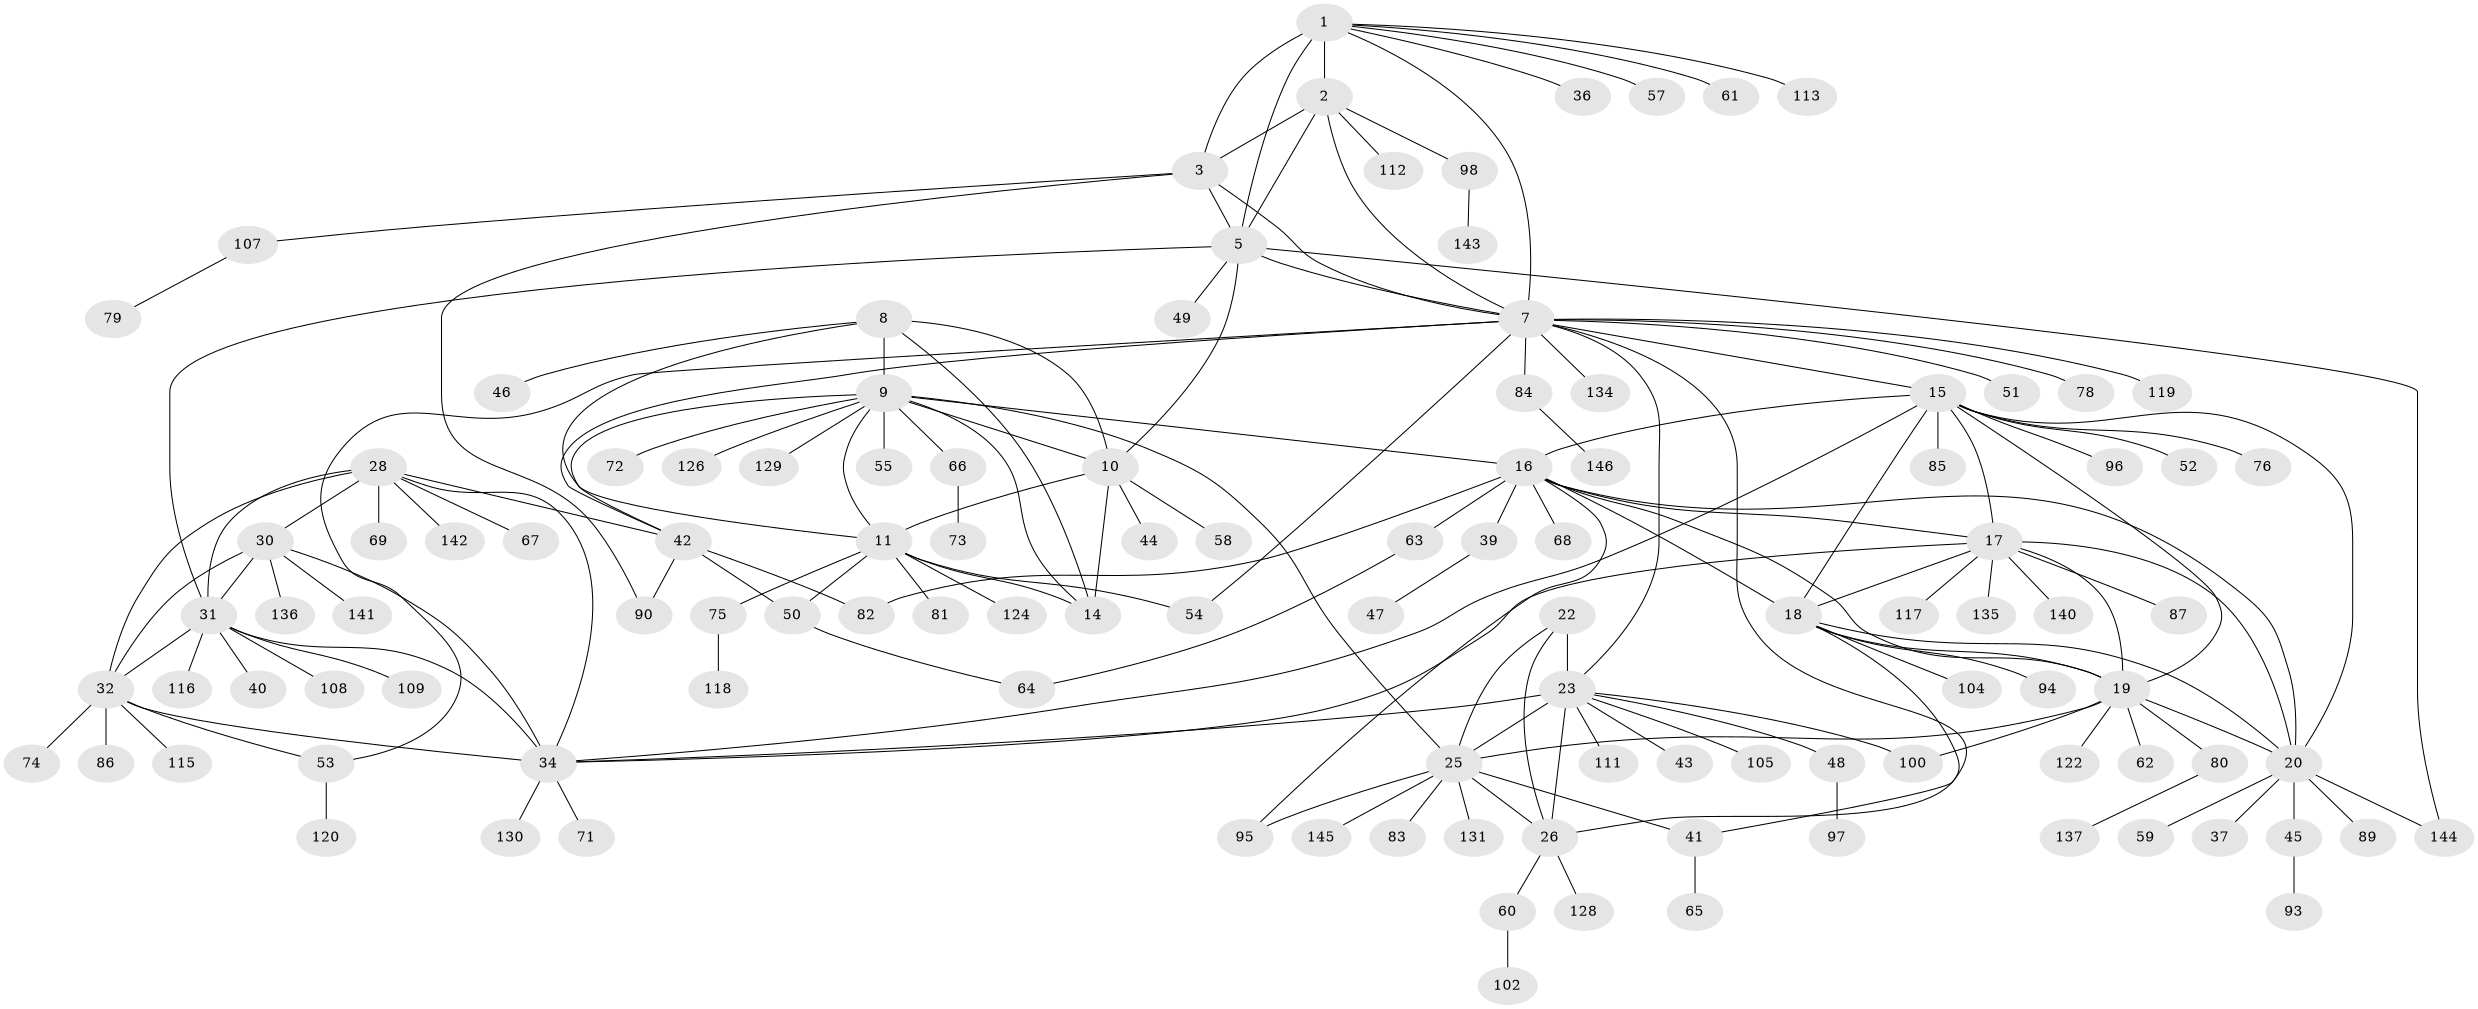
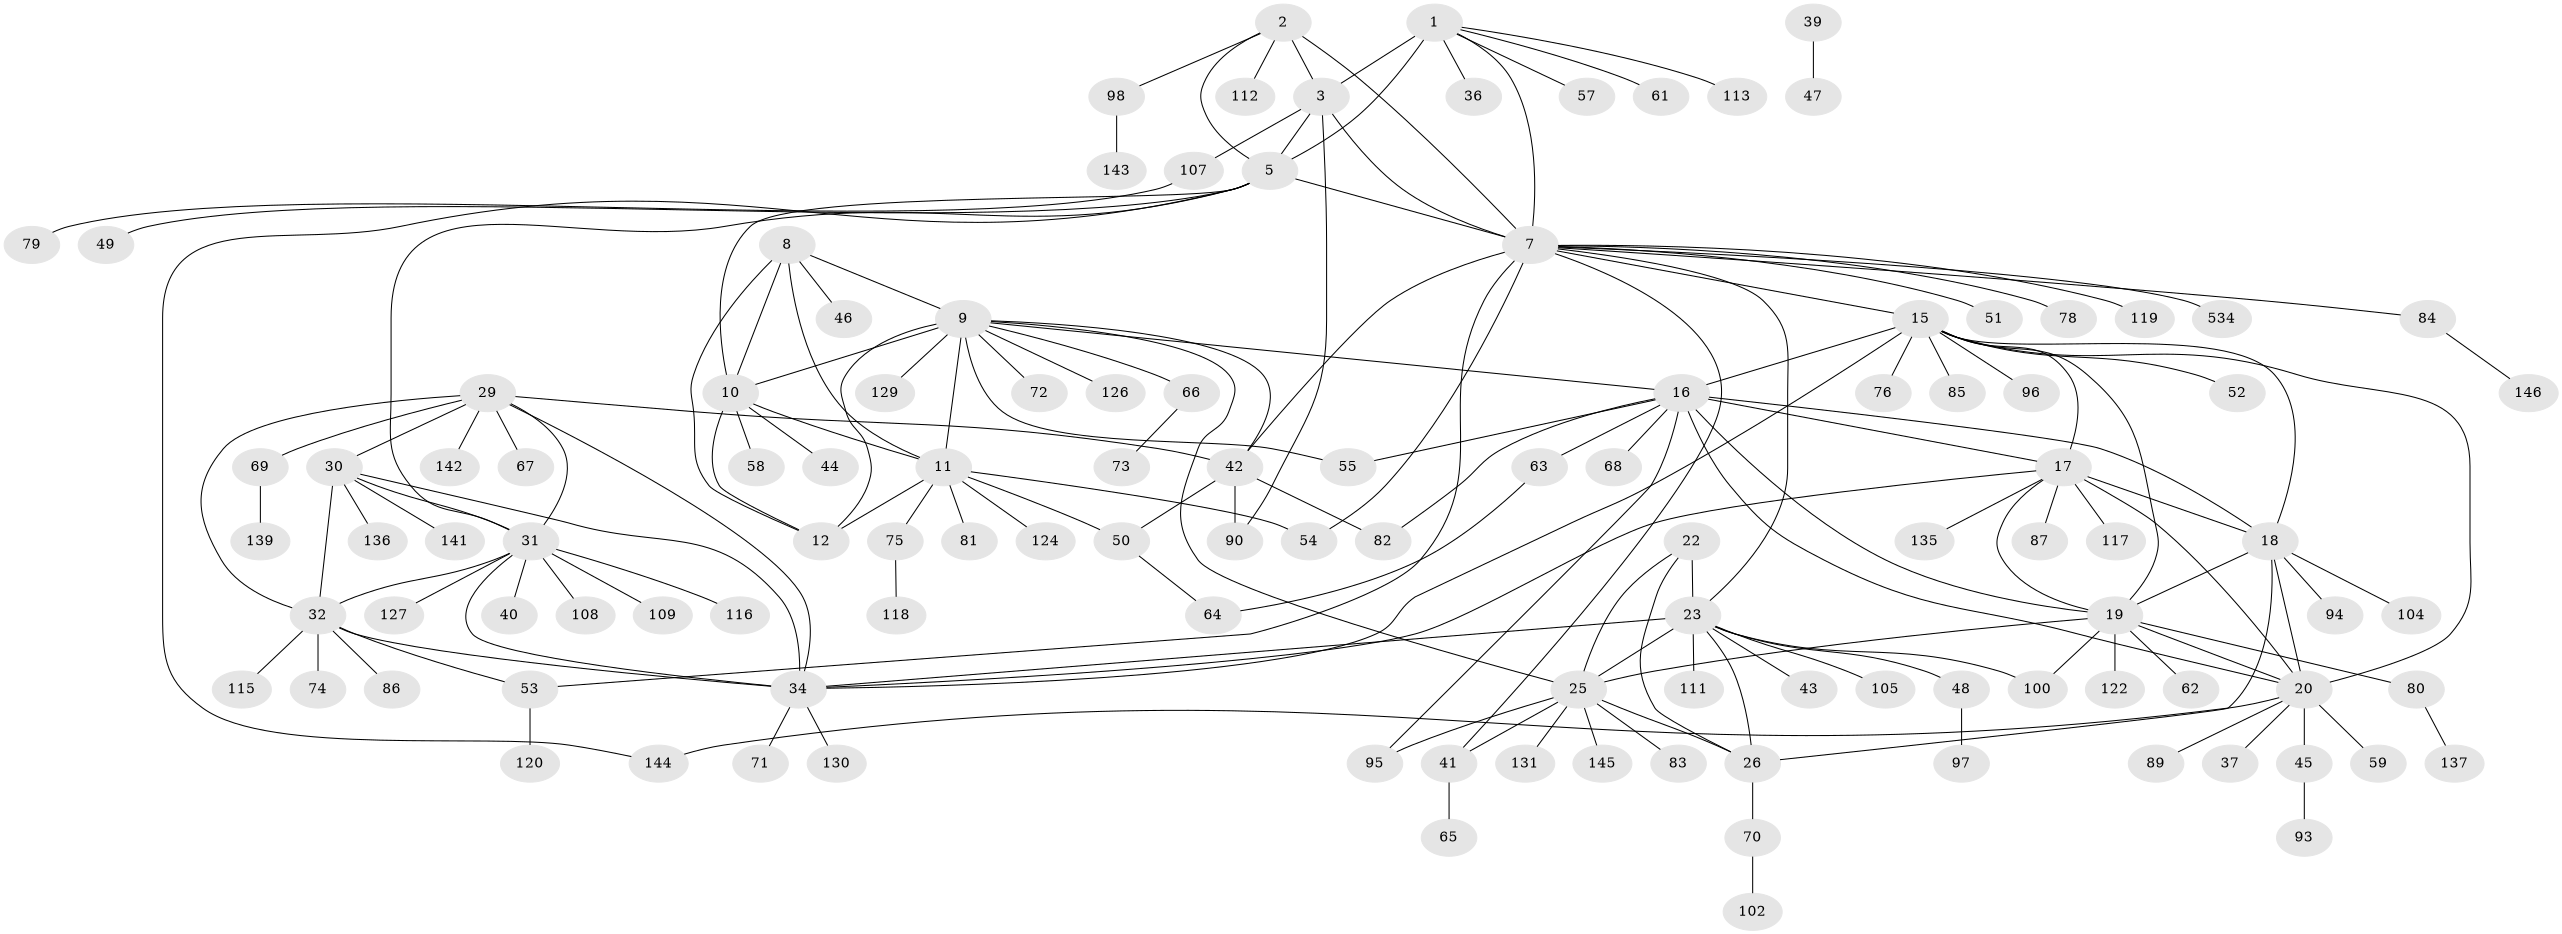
(1325, 60) -> none
(1600, 393) -> (2222, 319)
(379, 467) -> (488, 393)
(1507, 504) -> (1515, 430)
none -> (260, 541)
none -> (394, 615)
(1093, 615) -> (821, 541)
(2063, 615) -> none
(1508, 912) -> (1753, 838)
(1584, 912) -> none
